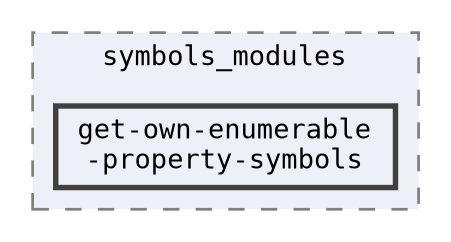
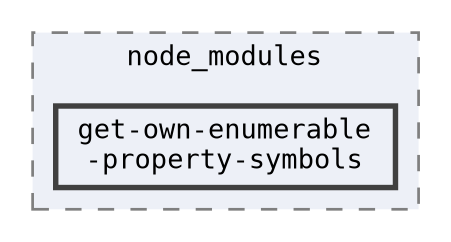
(226, 58) -> (226, 58)
